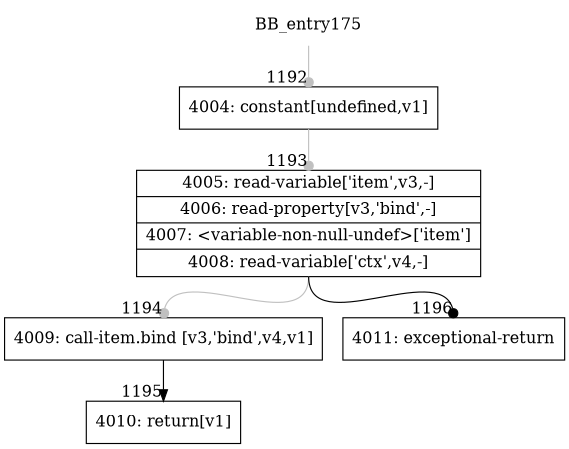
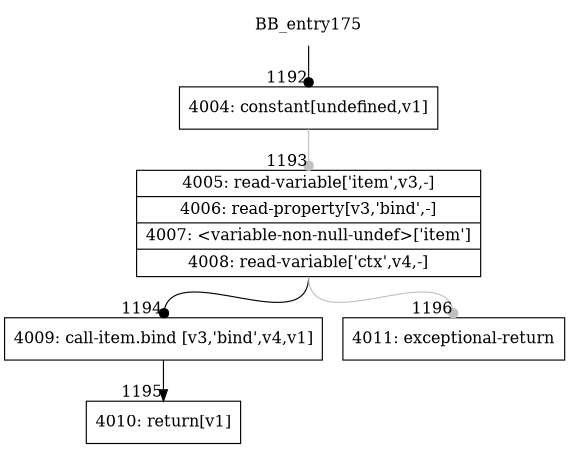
(309, 62) -> (309, 62)
(241, 298) -> (241, 298)
(377, 298) -> (377, 298)
